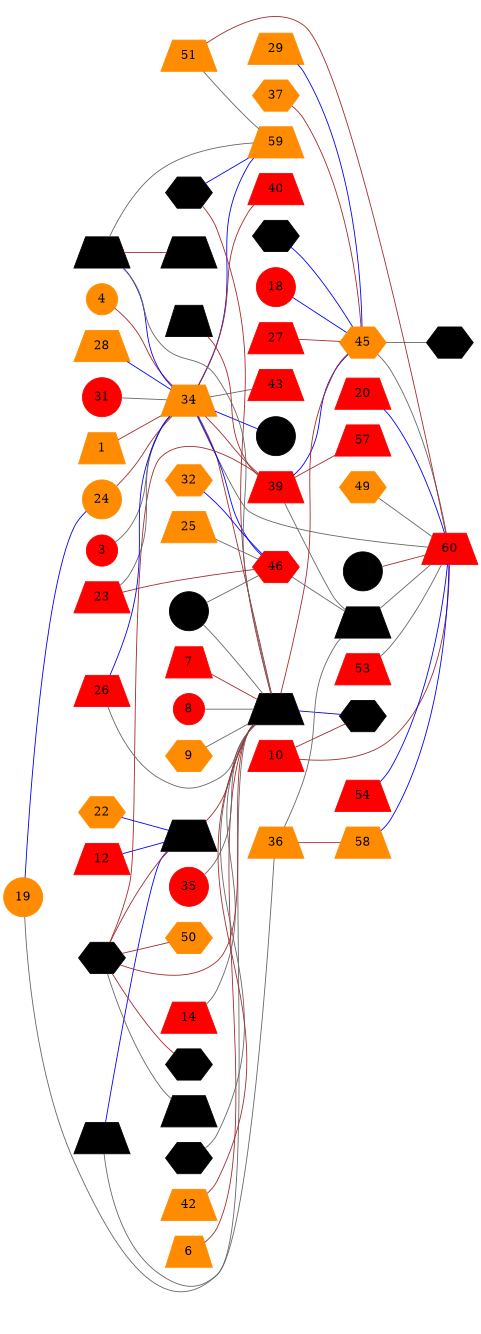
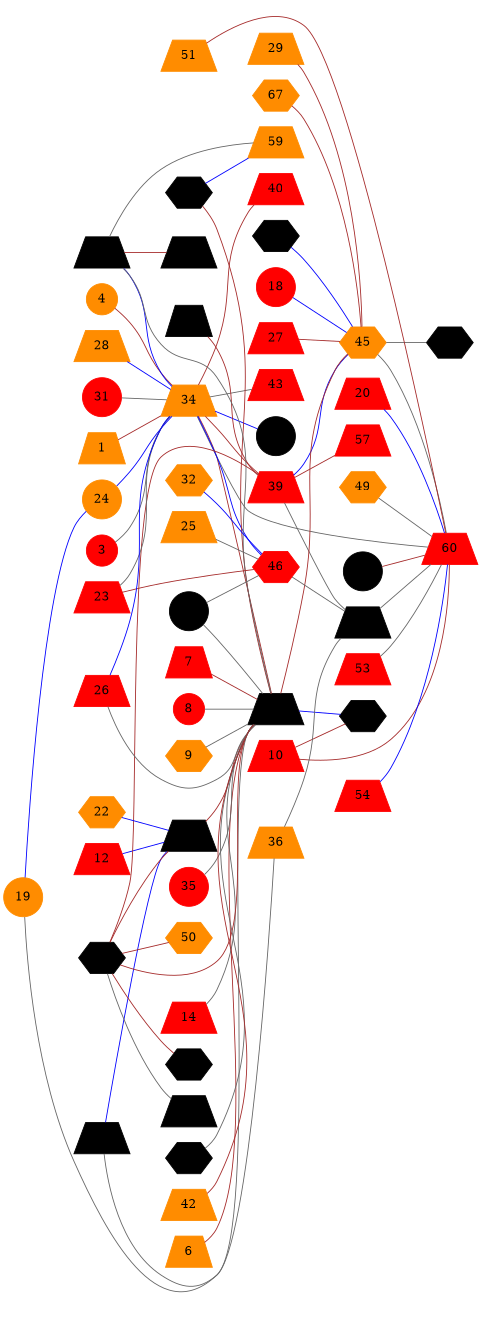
(276, 96) -> (276, 96)
(230, 101) -> none
(347, 191) -> (347, 191)
(227, 241) -> none
(145, 451) -> (145, 451)
(363, 843) -> none
